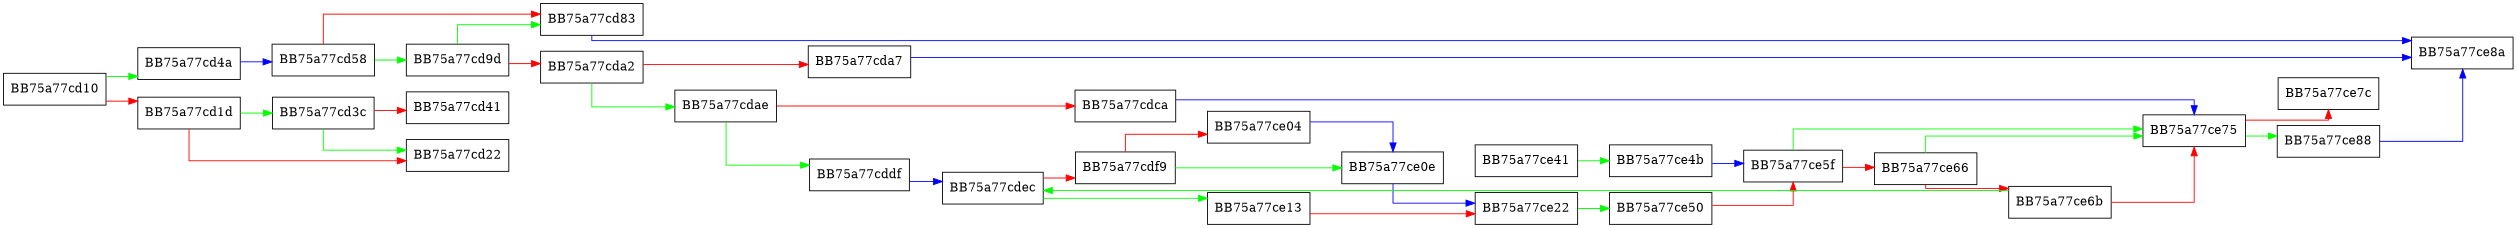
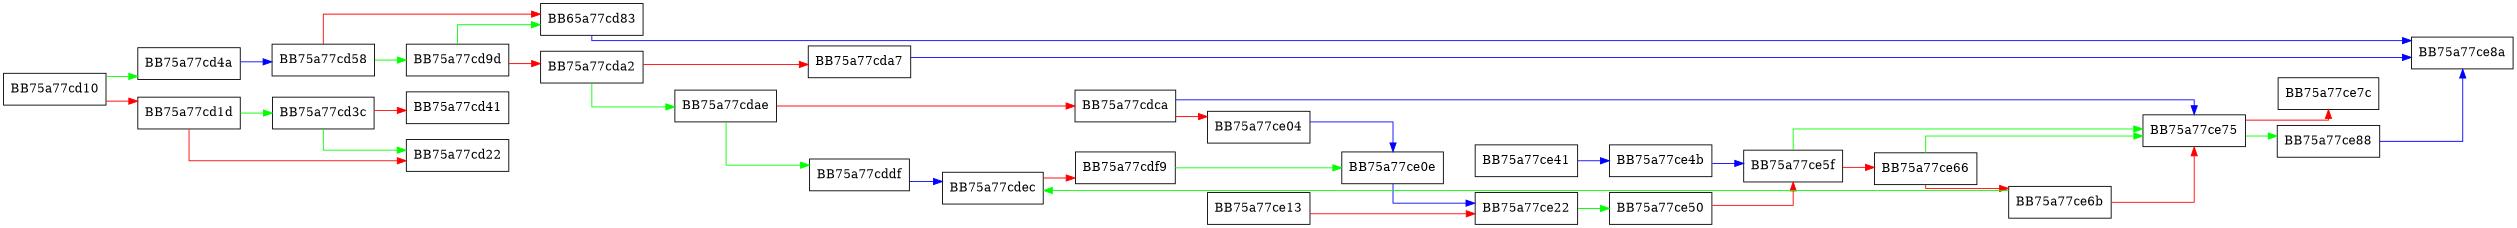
(592, 19) -> (592, 19)
(1153, 134) -> (1187, 117)
(1589, 161) -> (1589, 161)
(1121, 198) -> none
